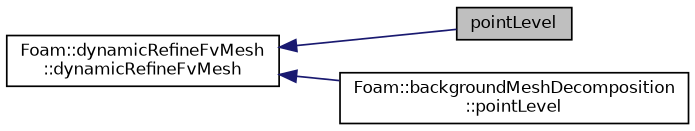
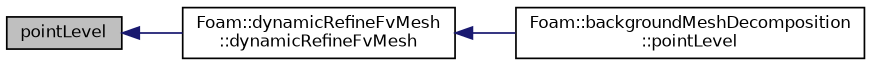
(377, 37) -> (161, 33)
